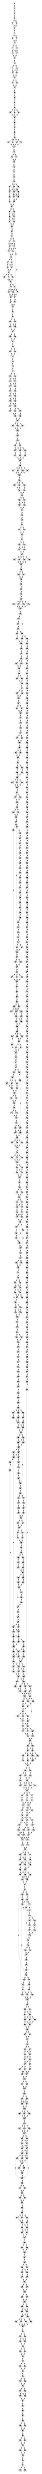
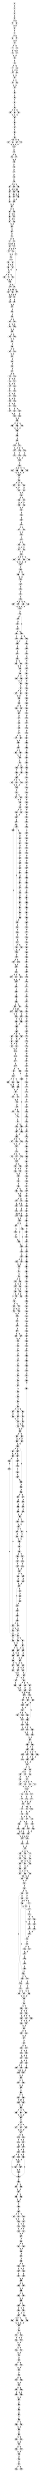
(13, 1049) -> (12, 1044)
